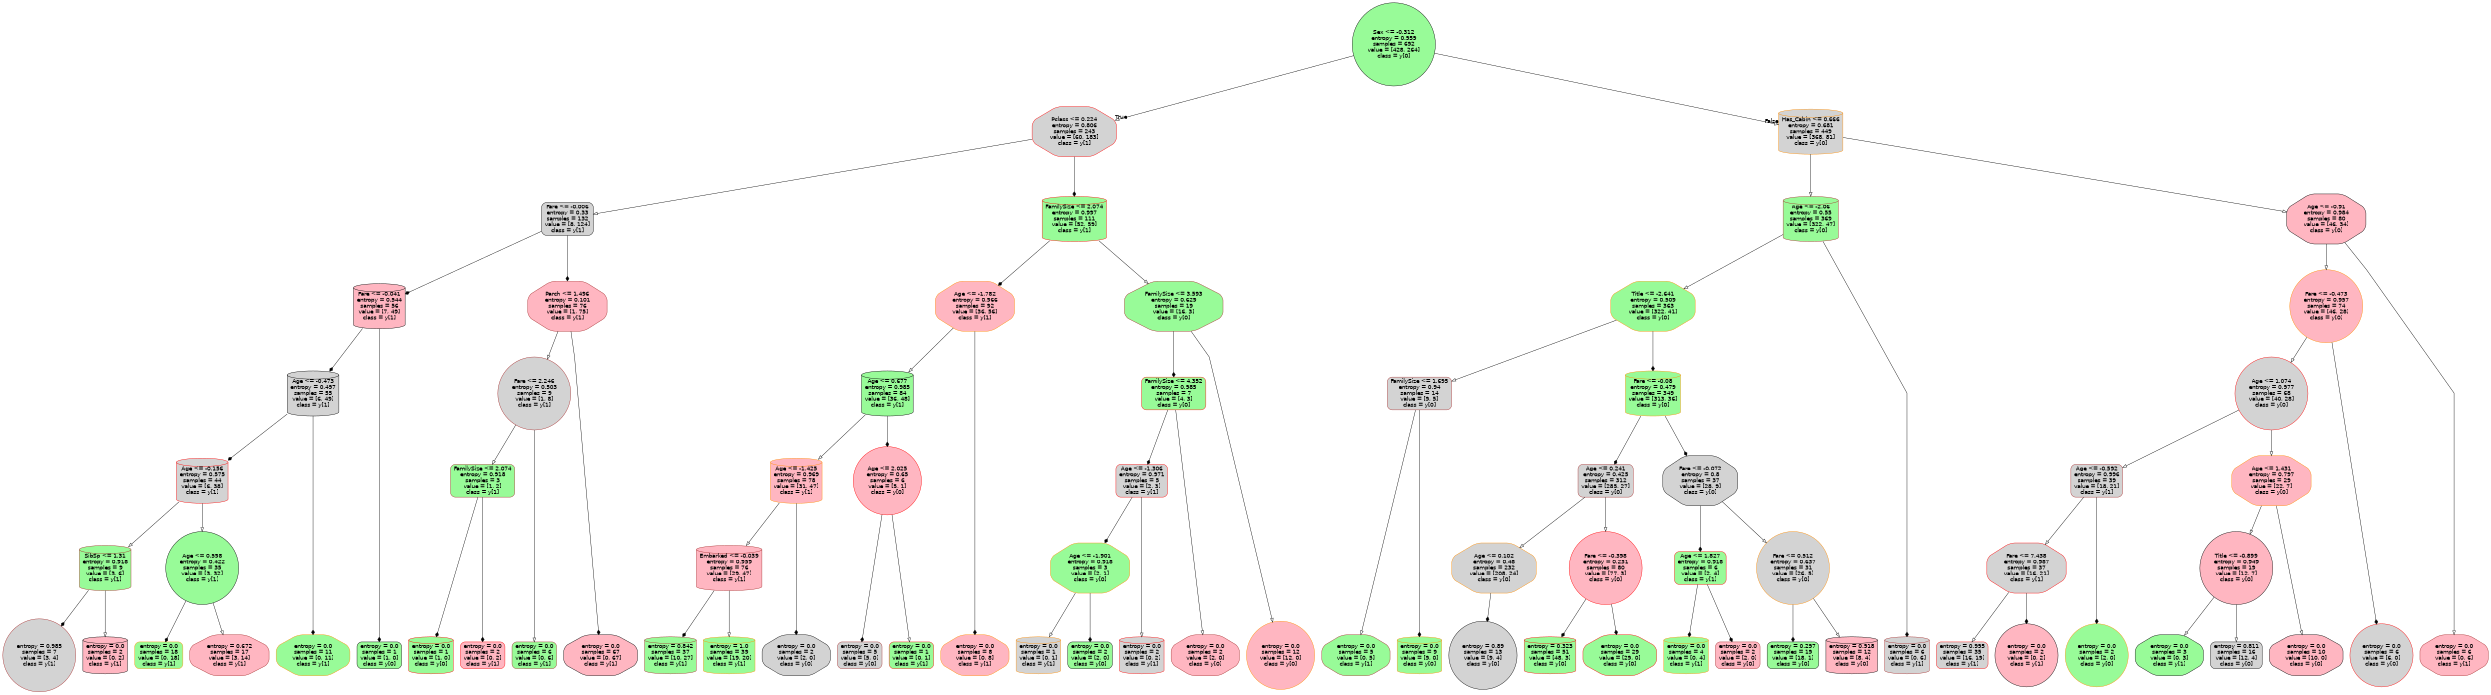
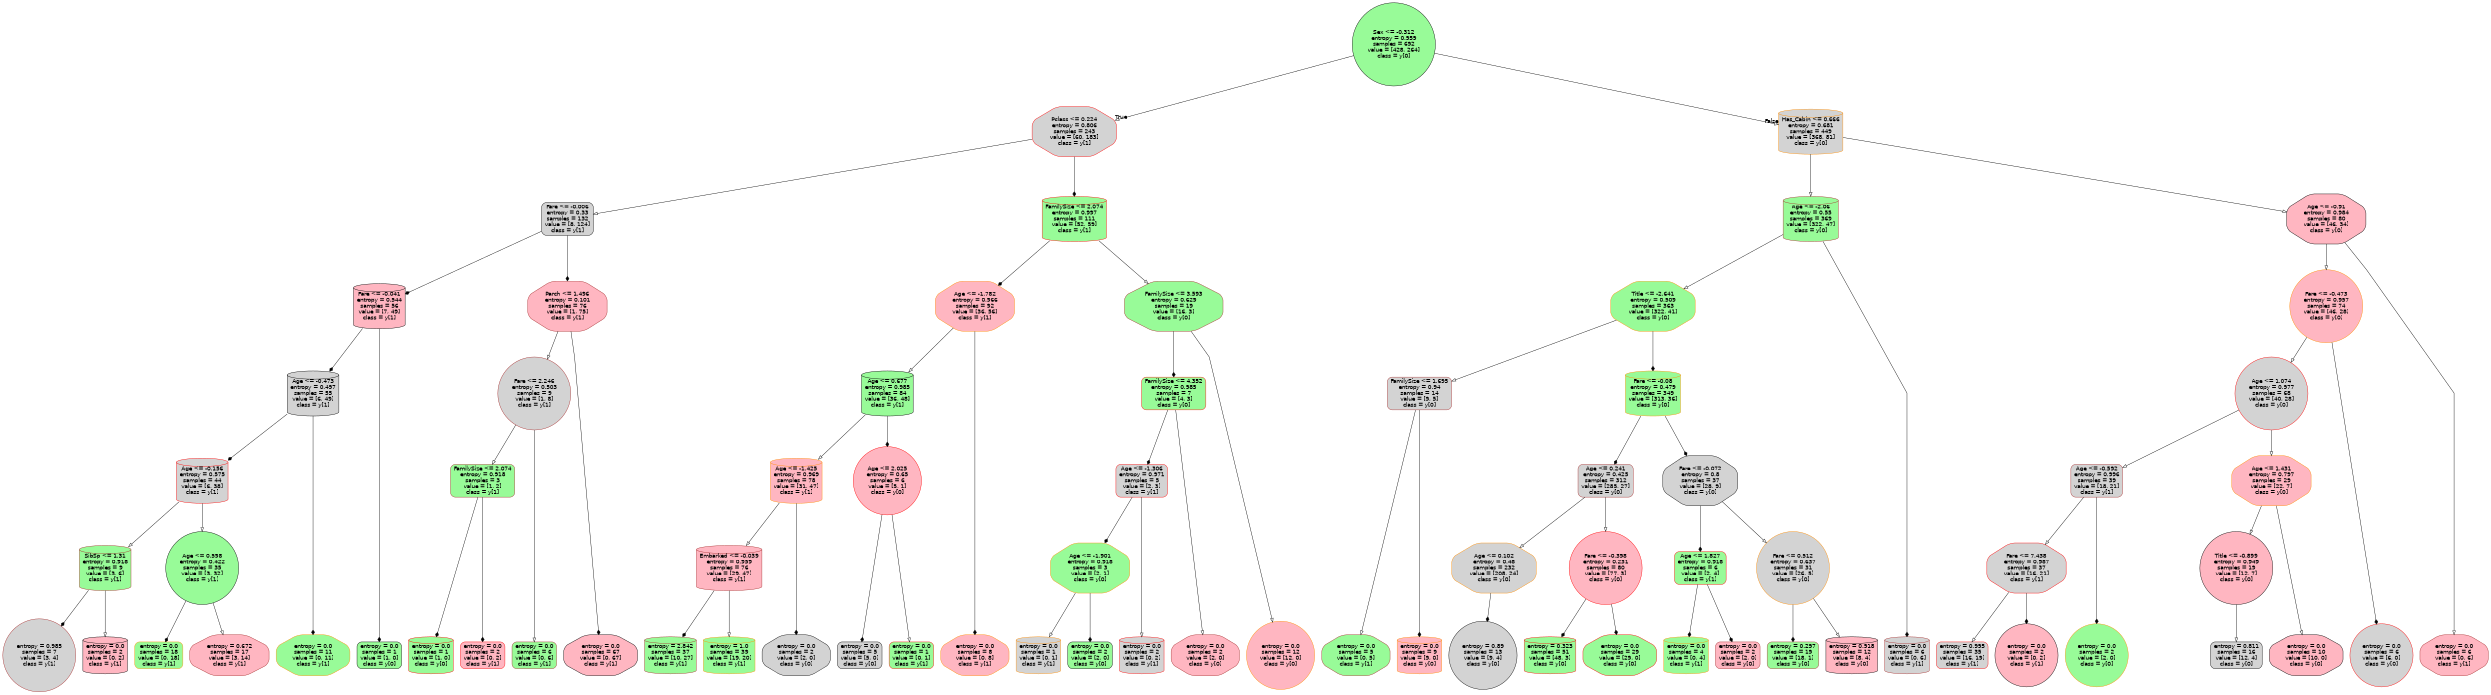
(670, 655) -> (670, 655)
(860, 655) -> (860, 655)
(1419, 655) -> (1419, 655)
(1793, 655) -> (1793, 655)
(2169, 655) -> none
